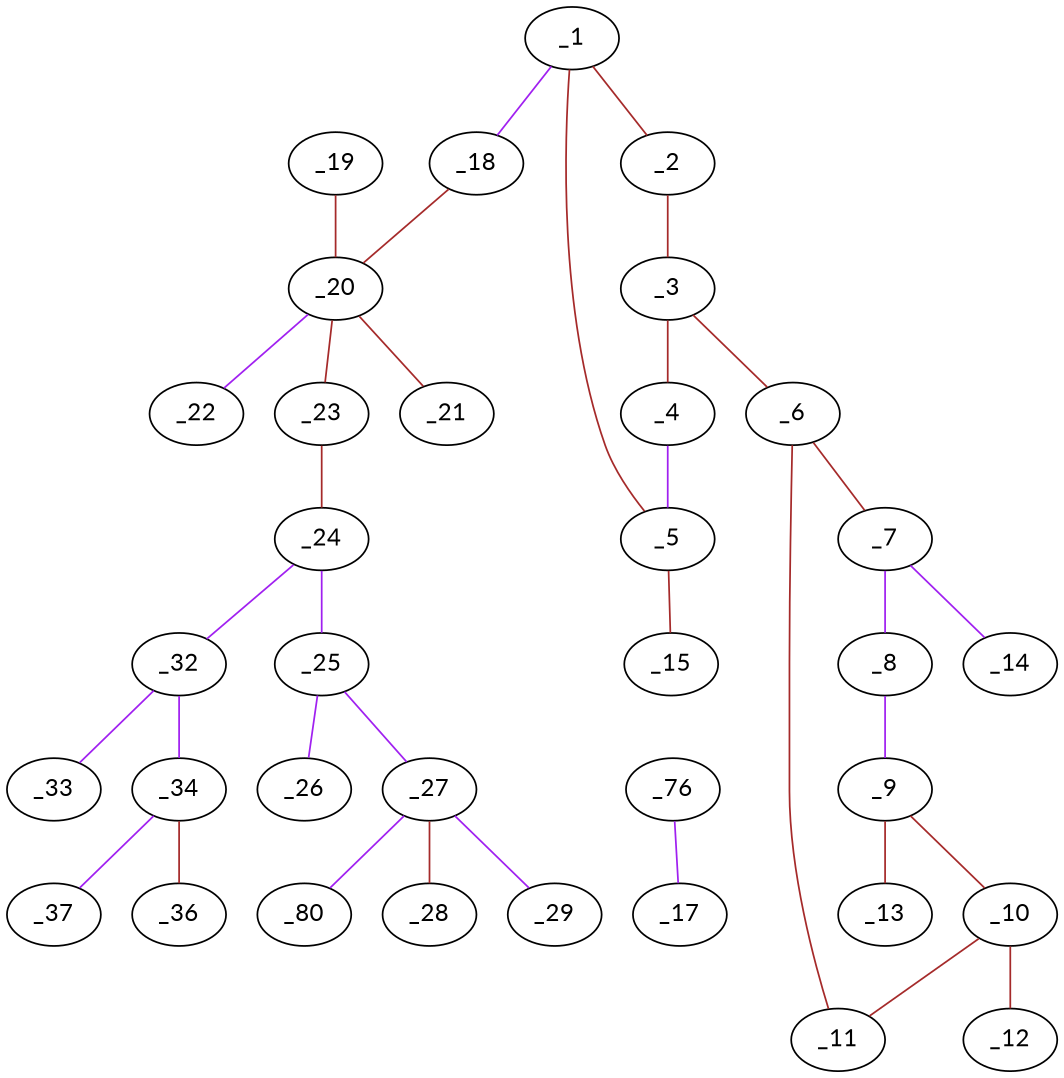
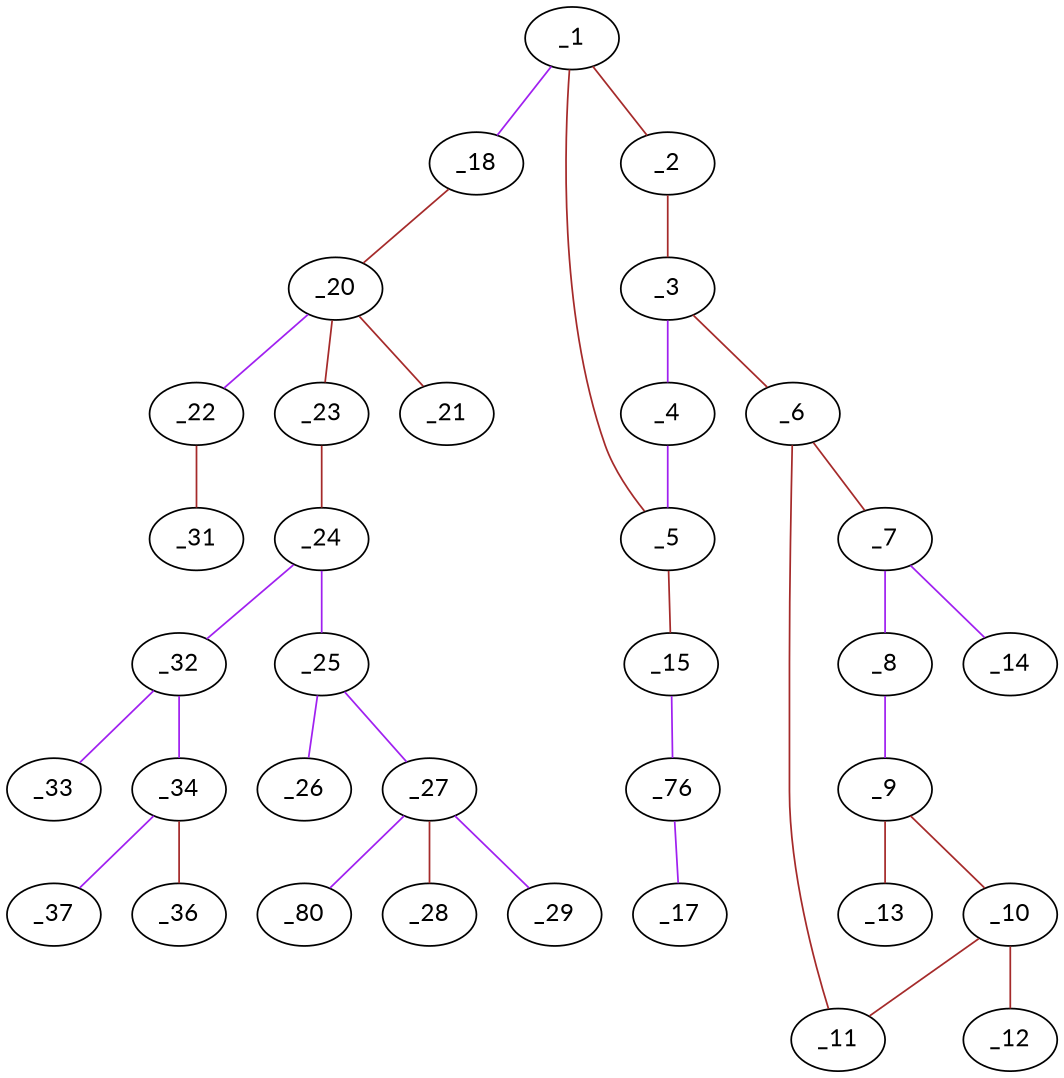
(336, 163) -> none
(668, 351) -> (668, 351)
none -> (196, 539)
none -> (672, 727)
